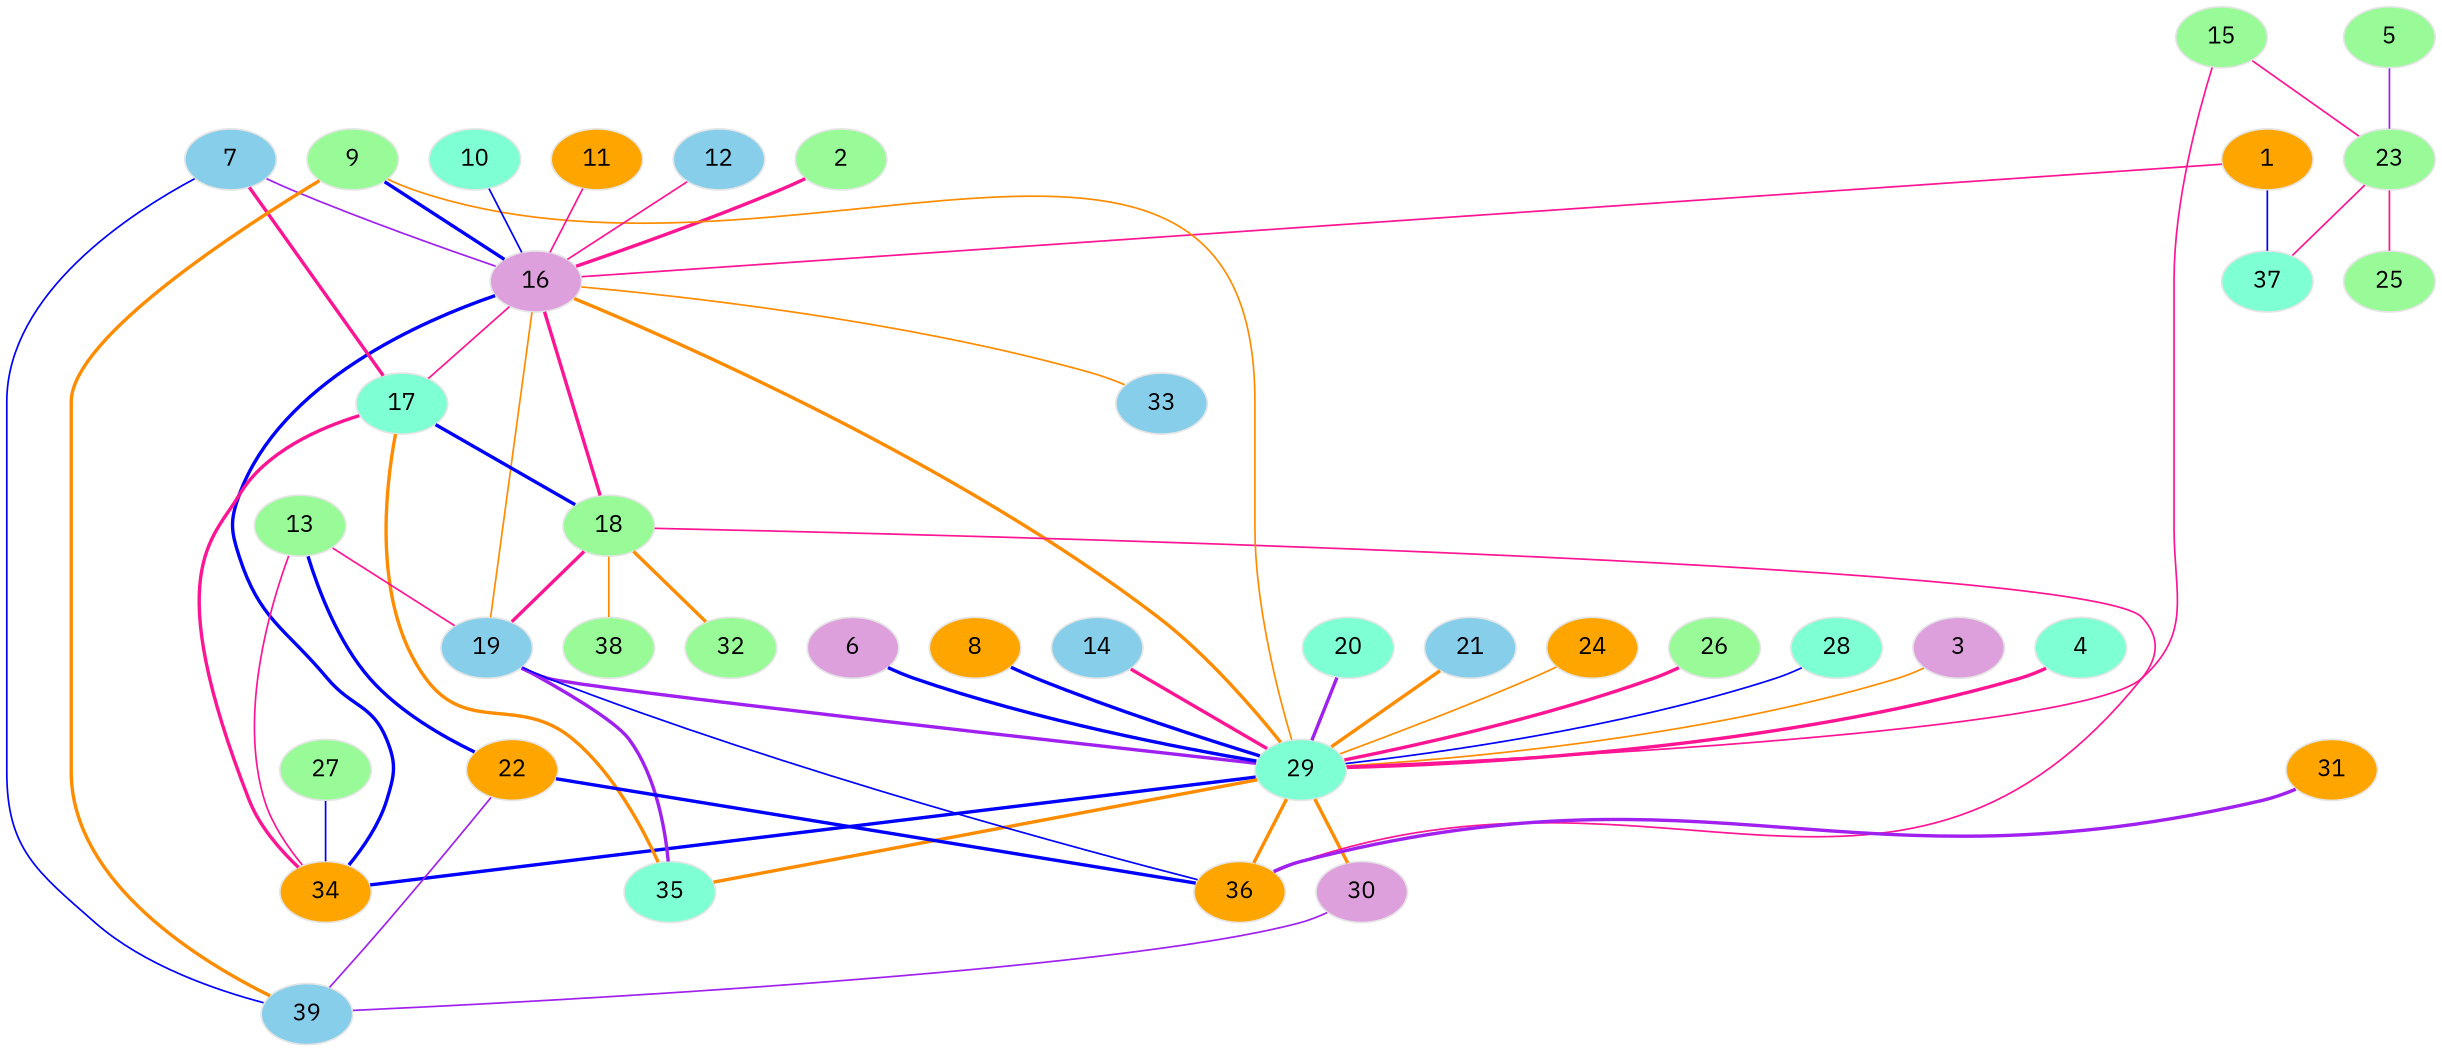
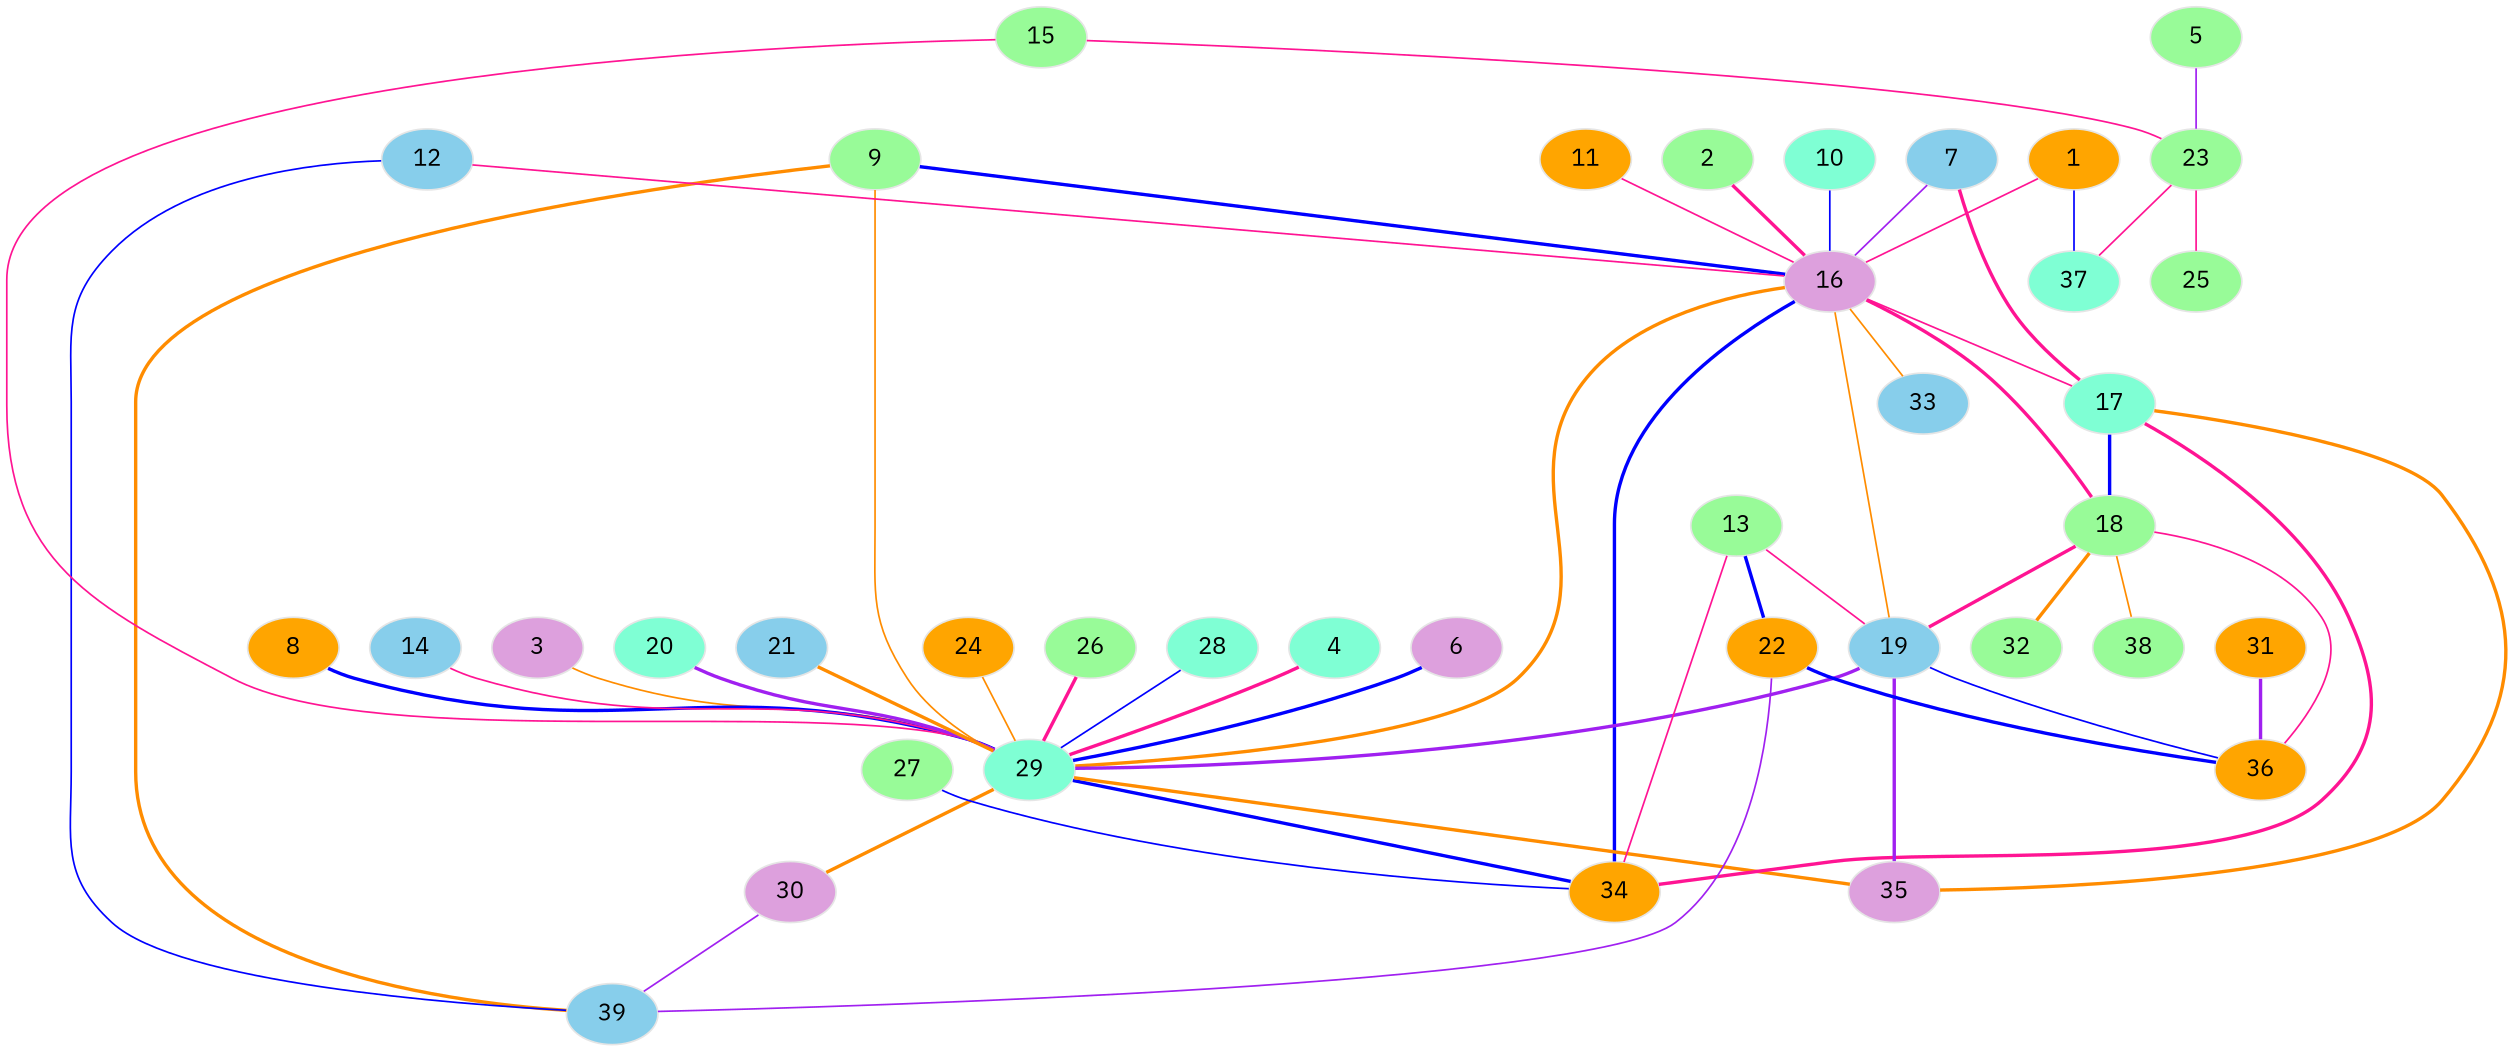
(7, 620) -> (71, 676)
(1199, 709) -> (722, 709)
(1270, 831) -> none
(670, 892) -> (1894, 892)
